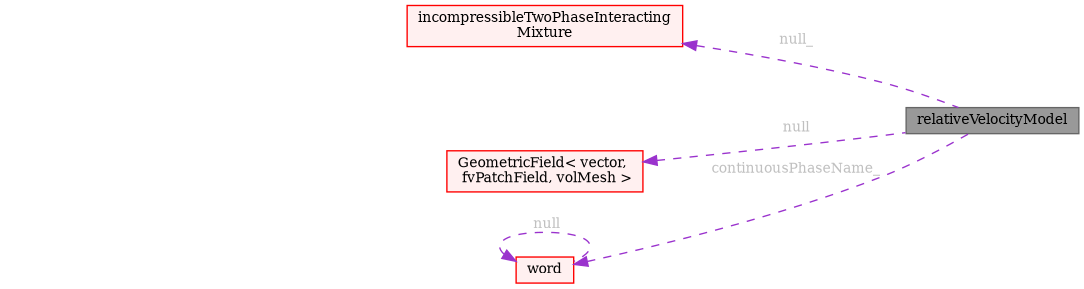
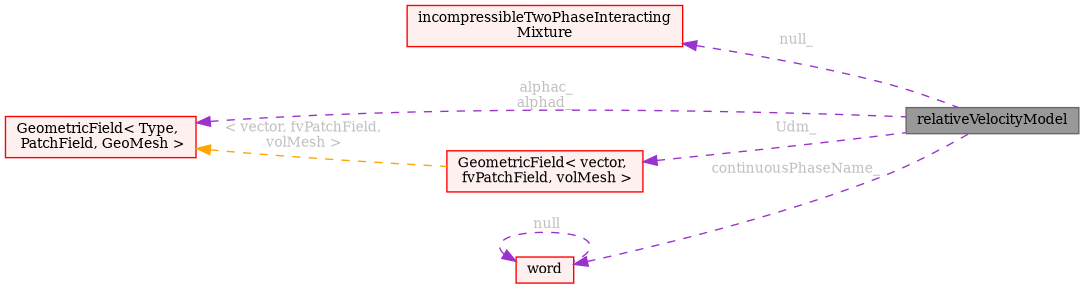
(794, 128) -> (794, 128)
none -> (101, 137)
